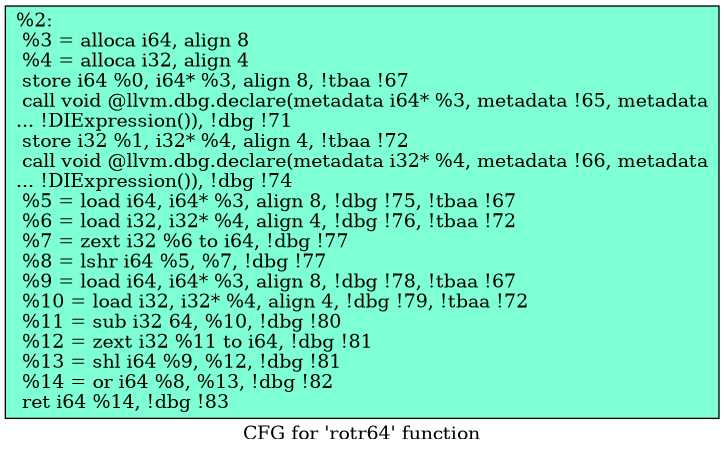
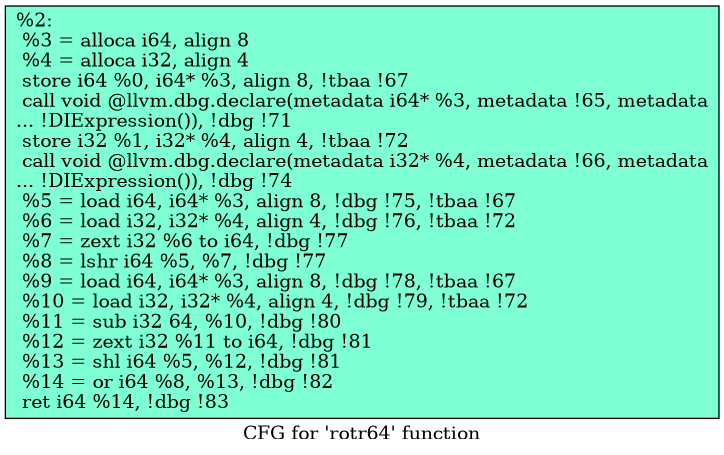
(179, 362) -> (179, 362)
